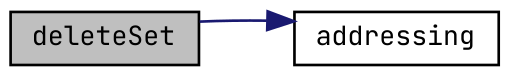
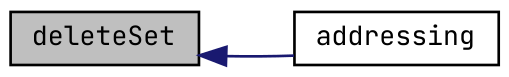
(233, 21) -> (260, 56)
